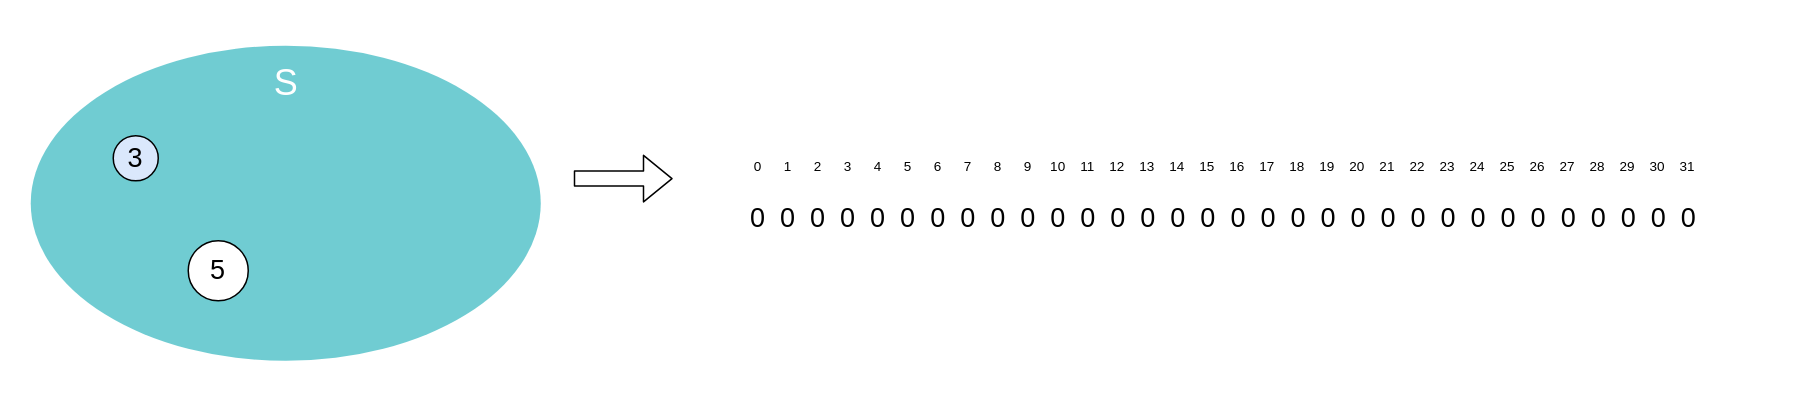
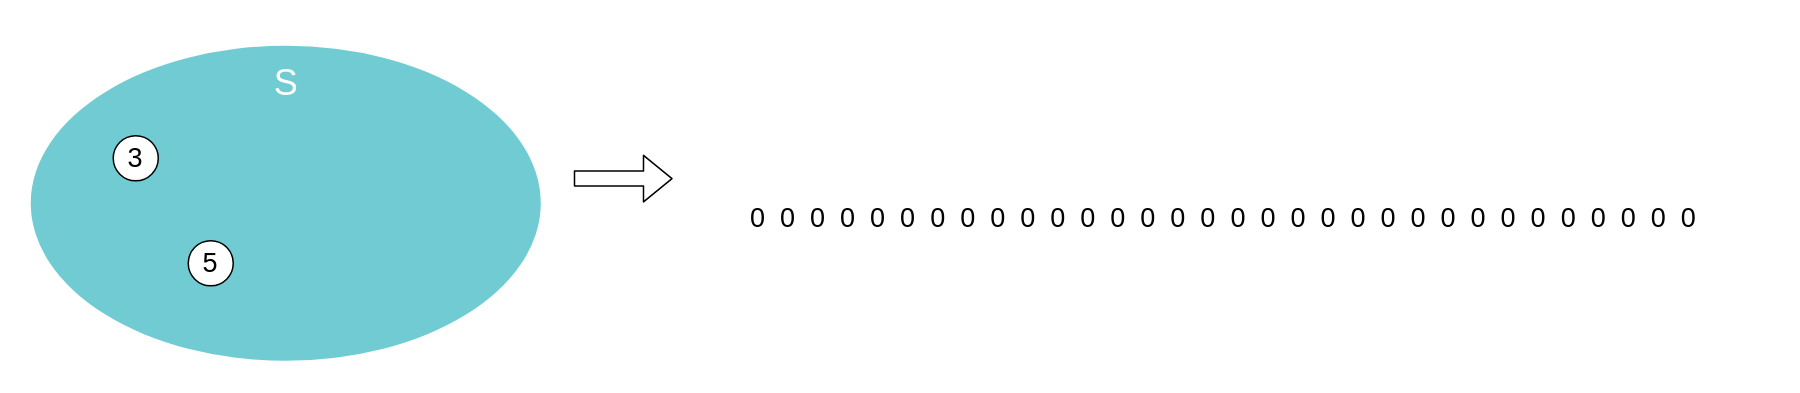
(136, 158) -> (136, 158)
(1229, 166) -> none
(218, 271) -> (211, 263)
